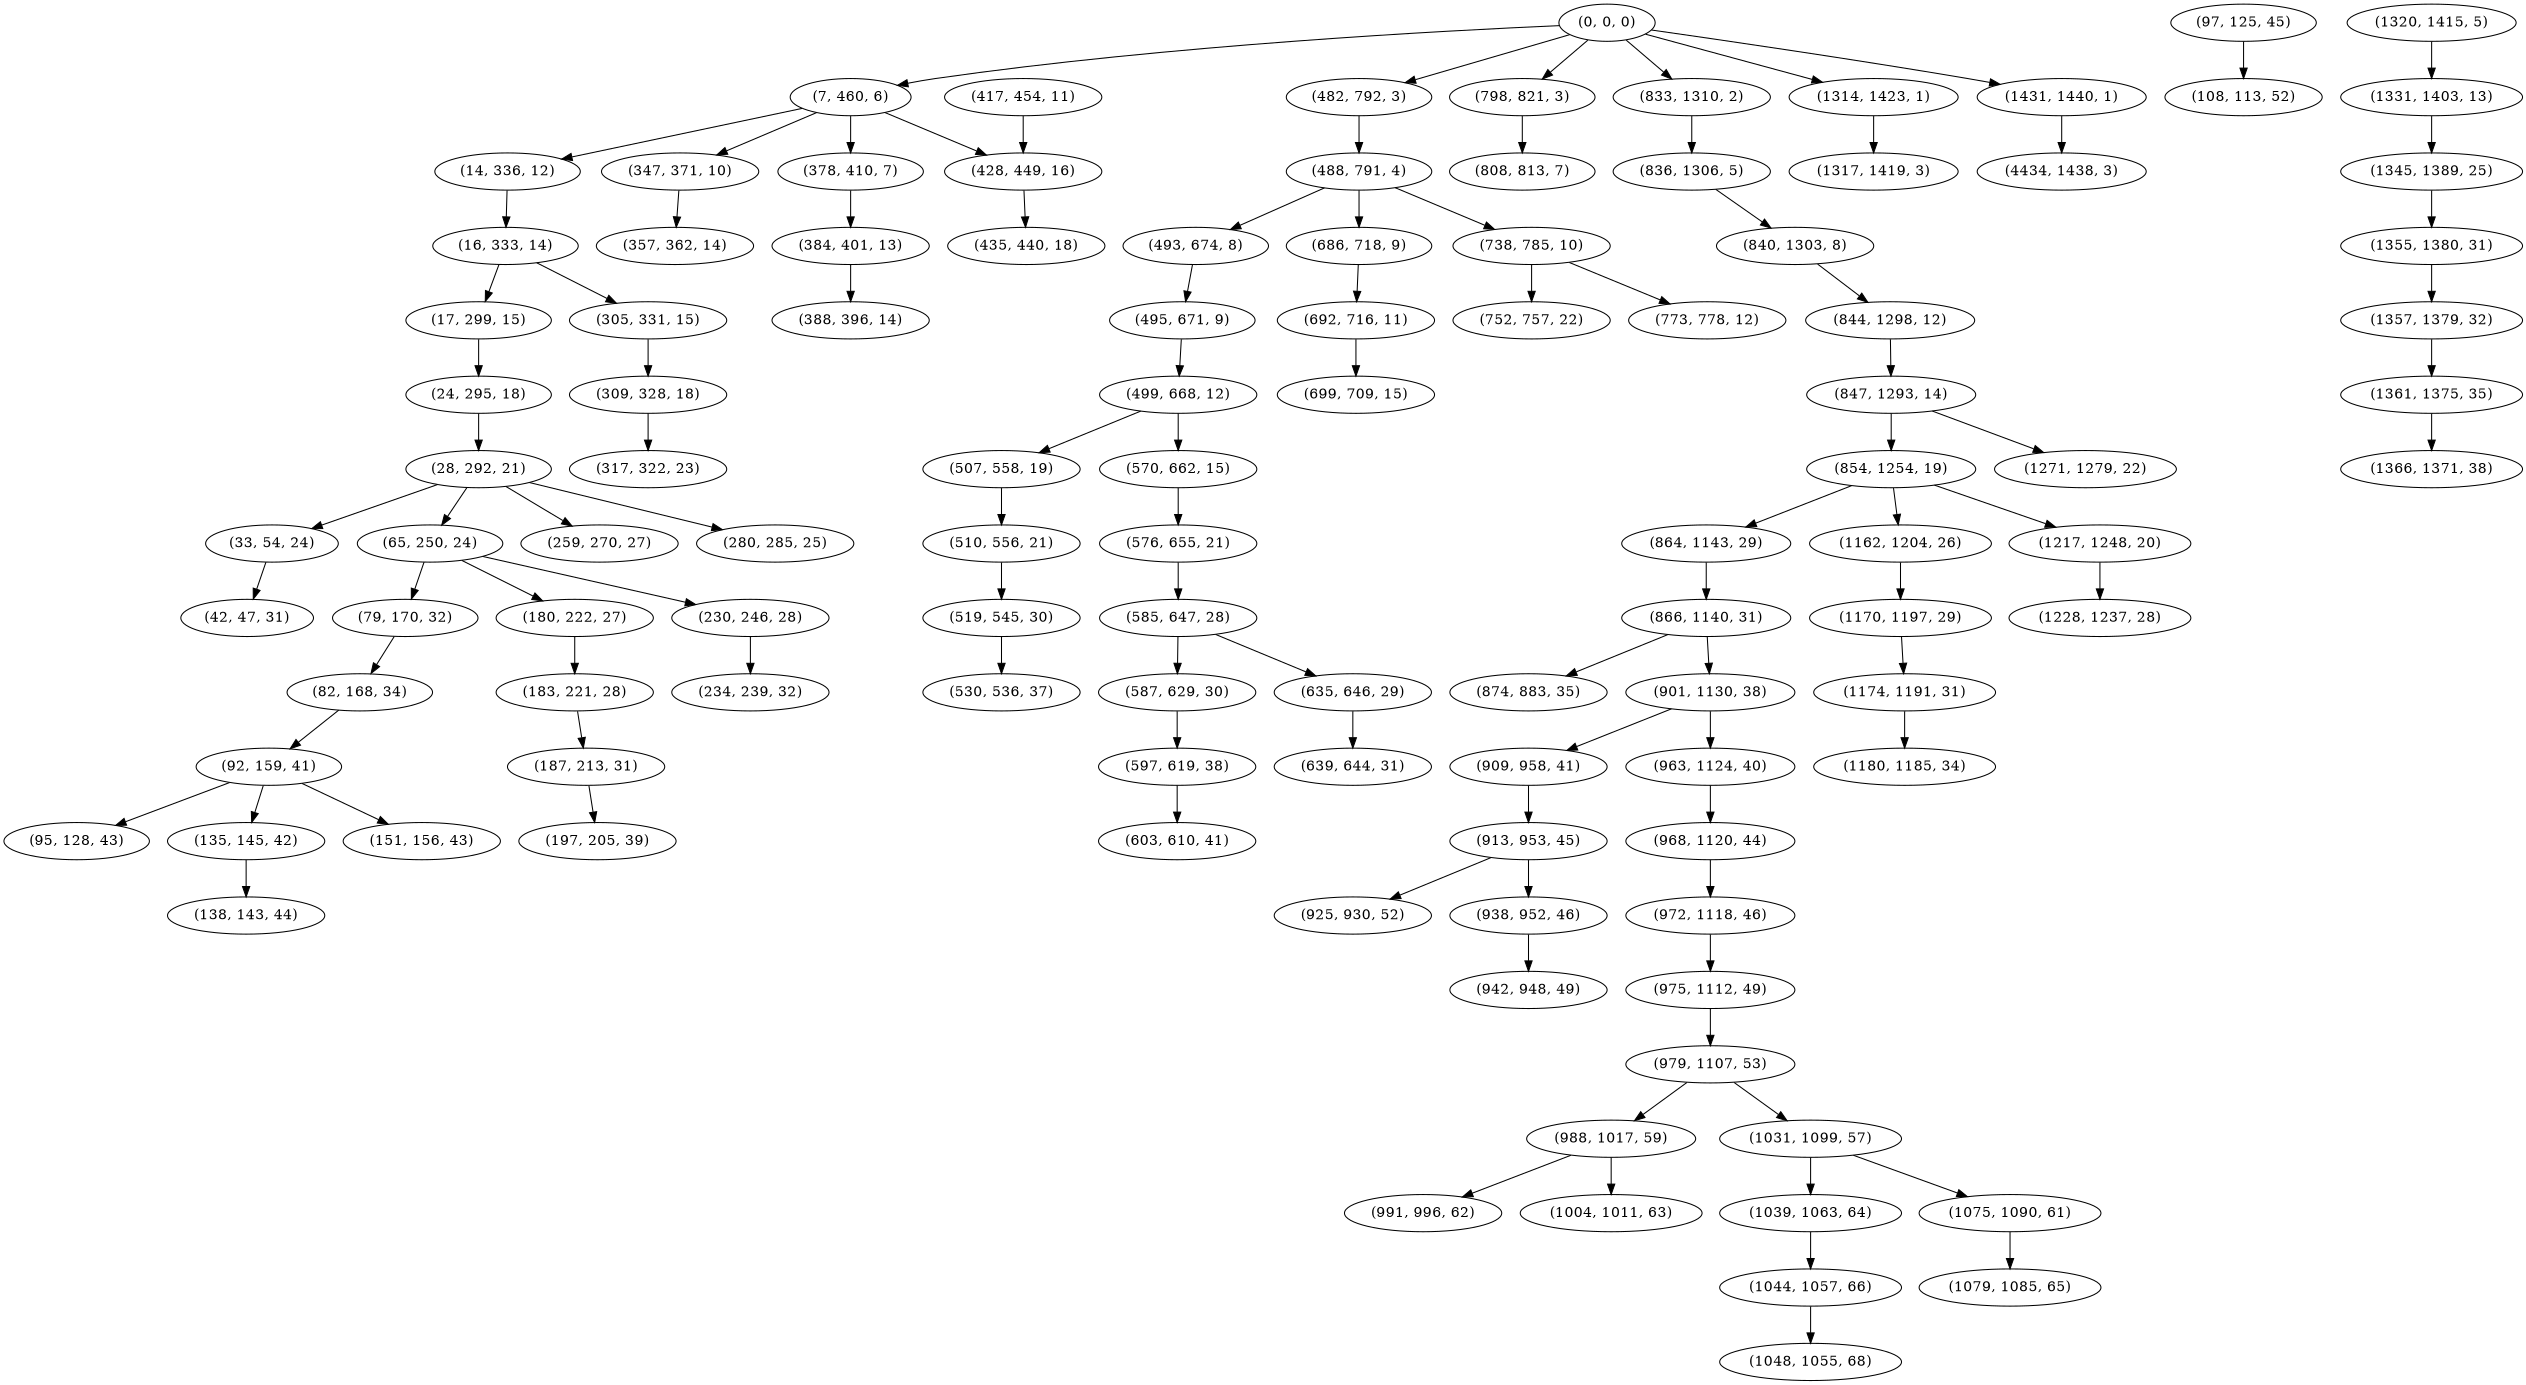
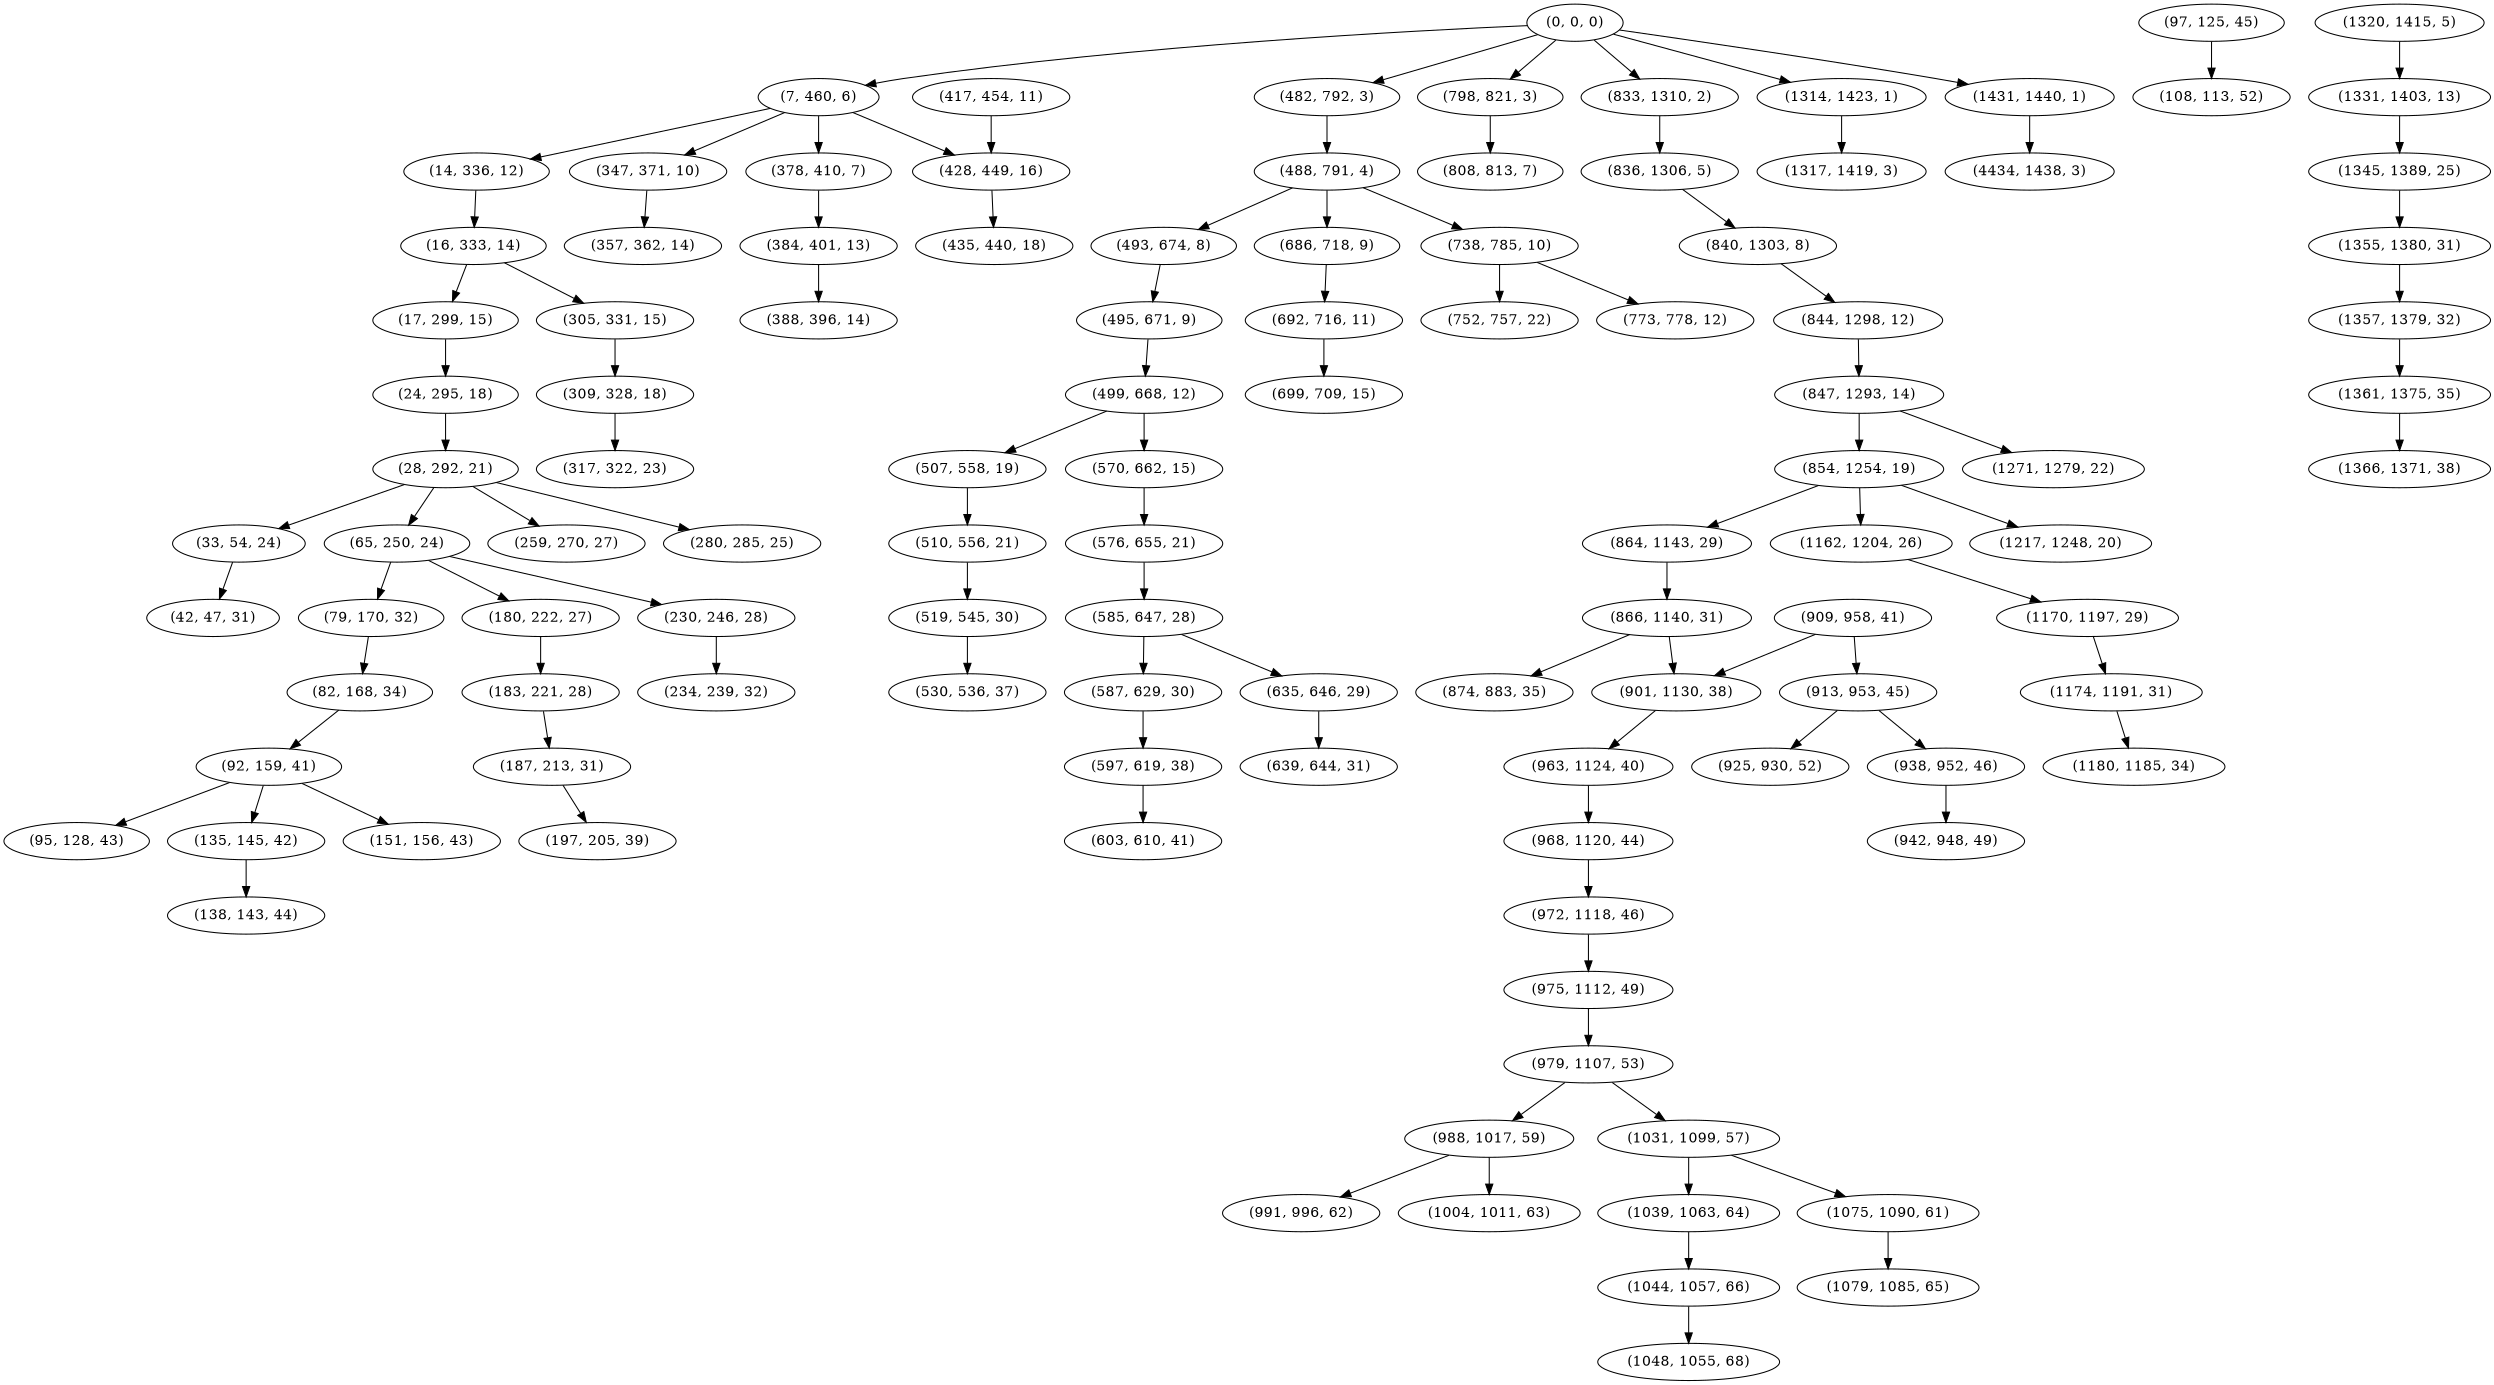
(2100, 618) -> none
(1624, 728) -> (1770, 653)
